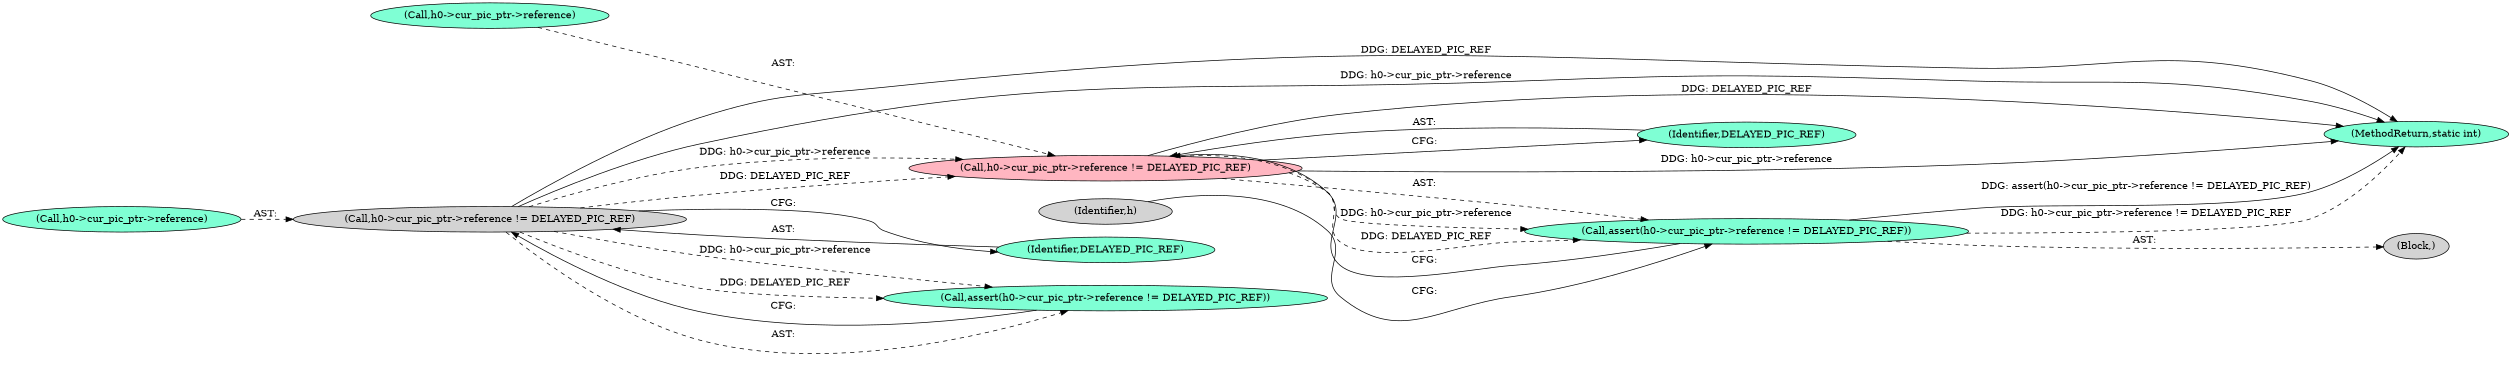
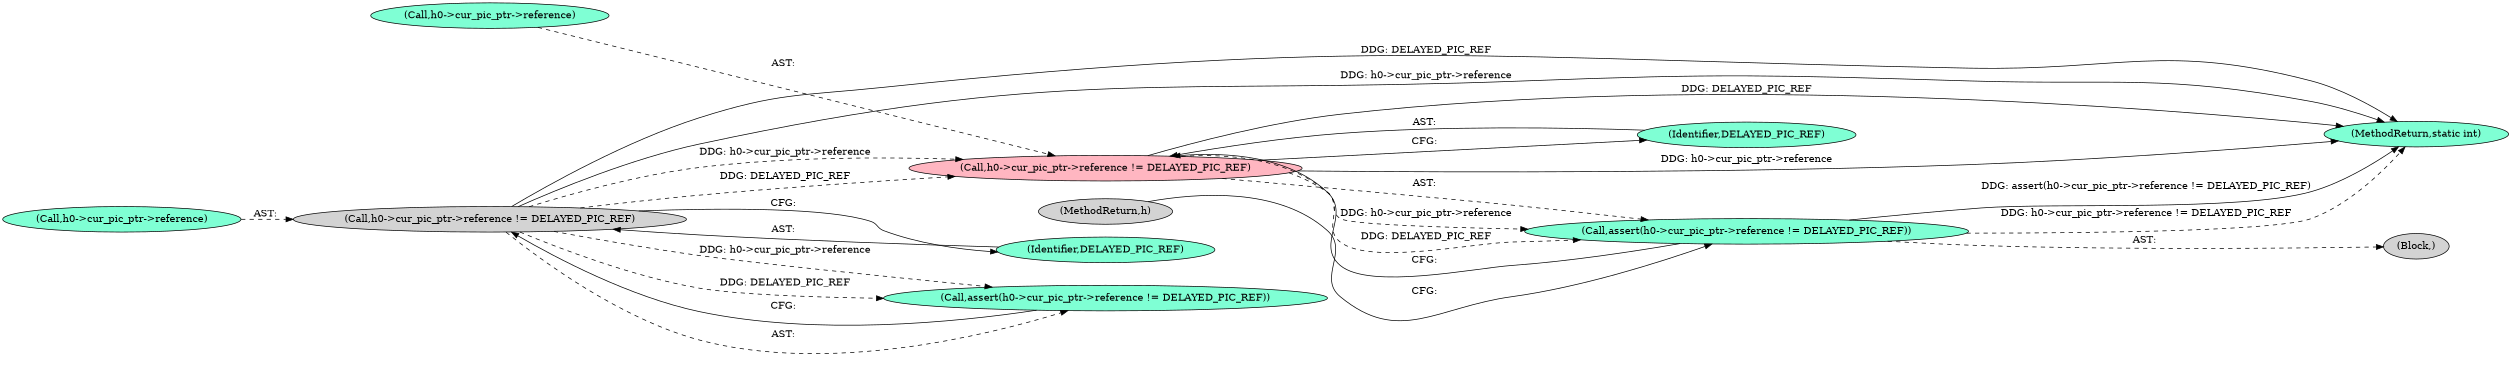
(1106, 211) -> (1106, 211)
